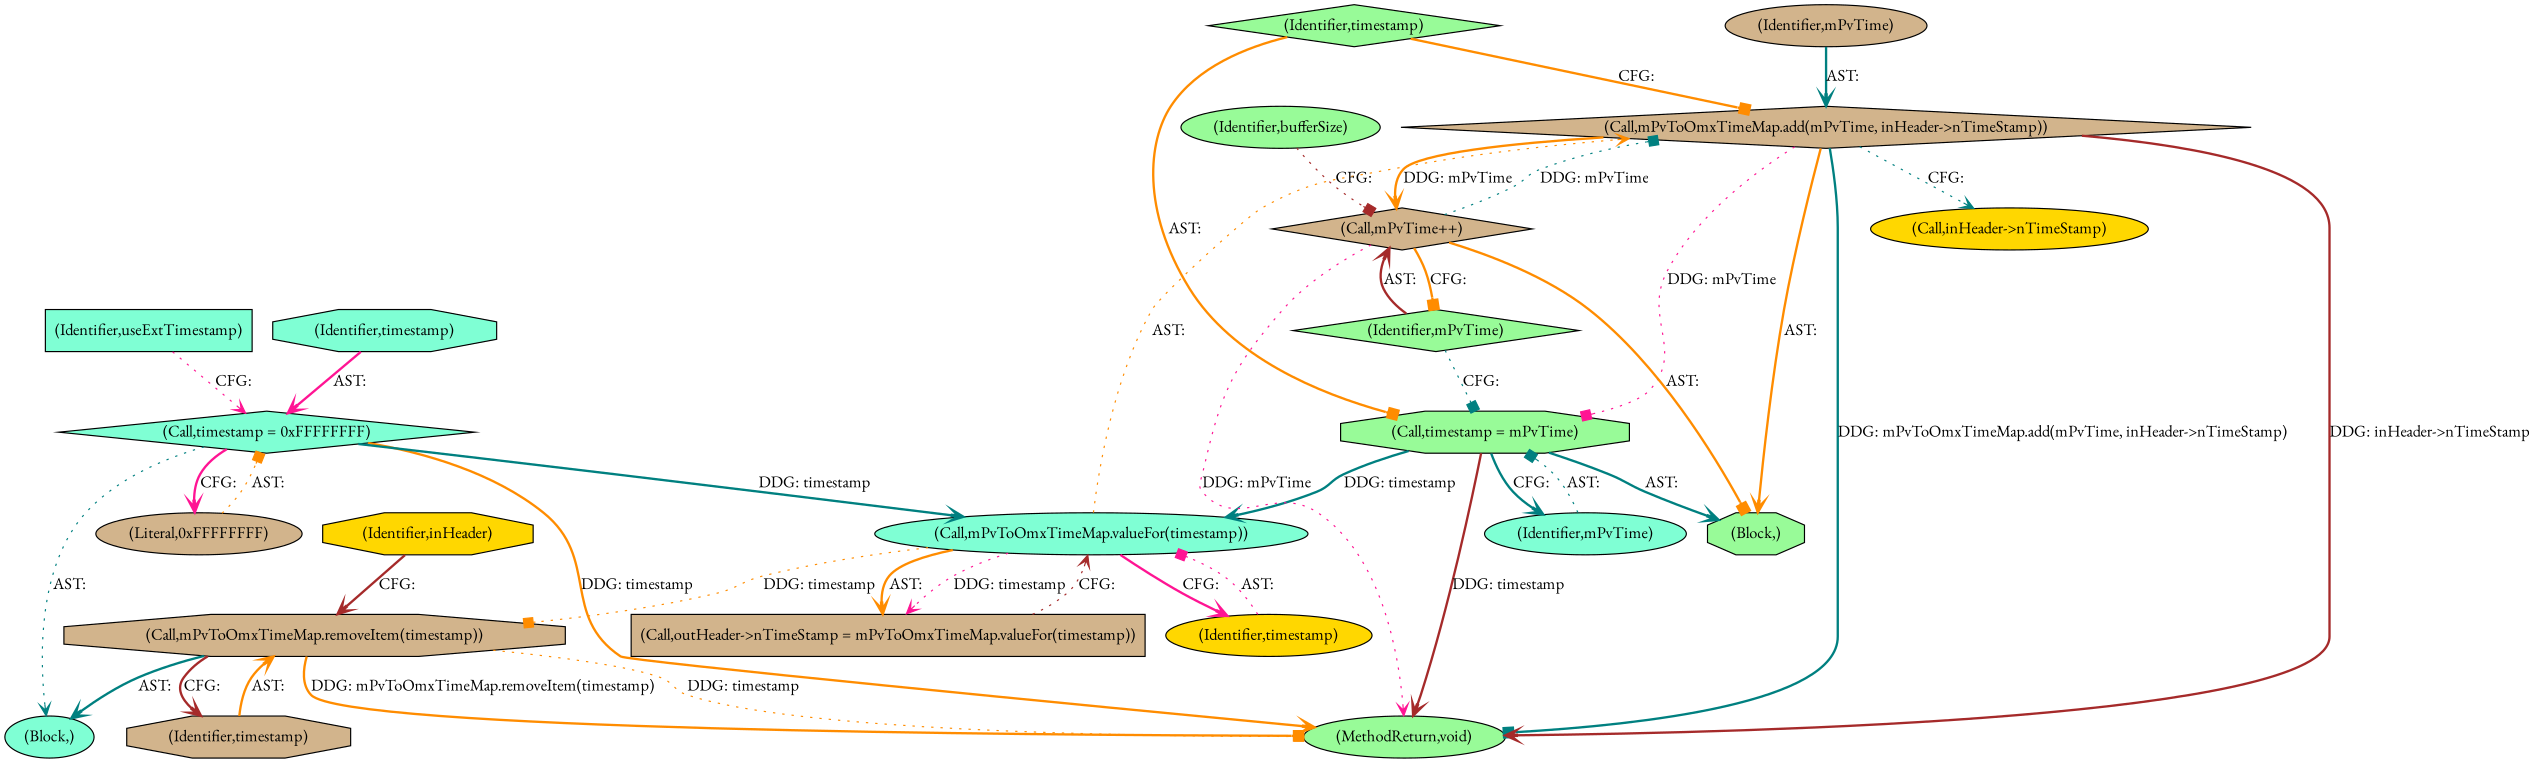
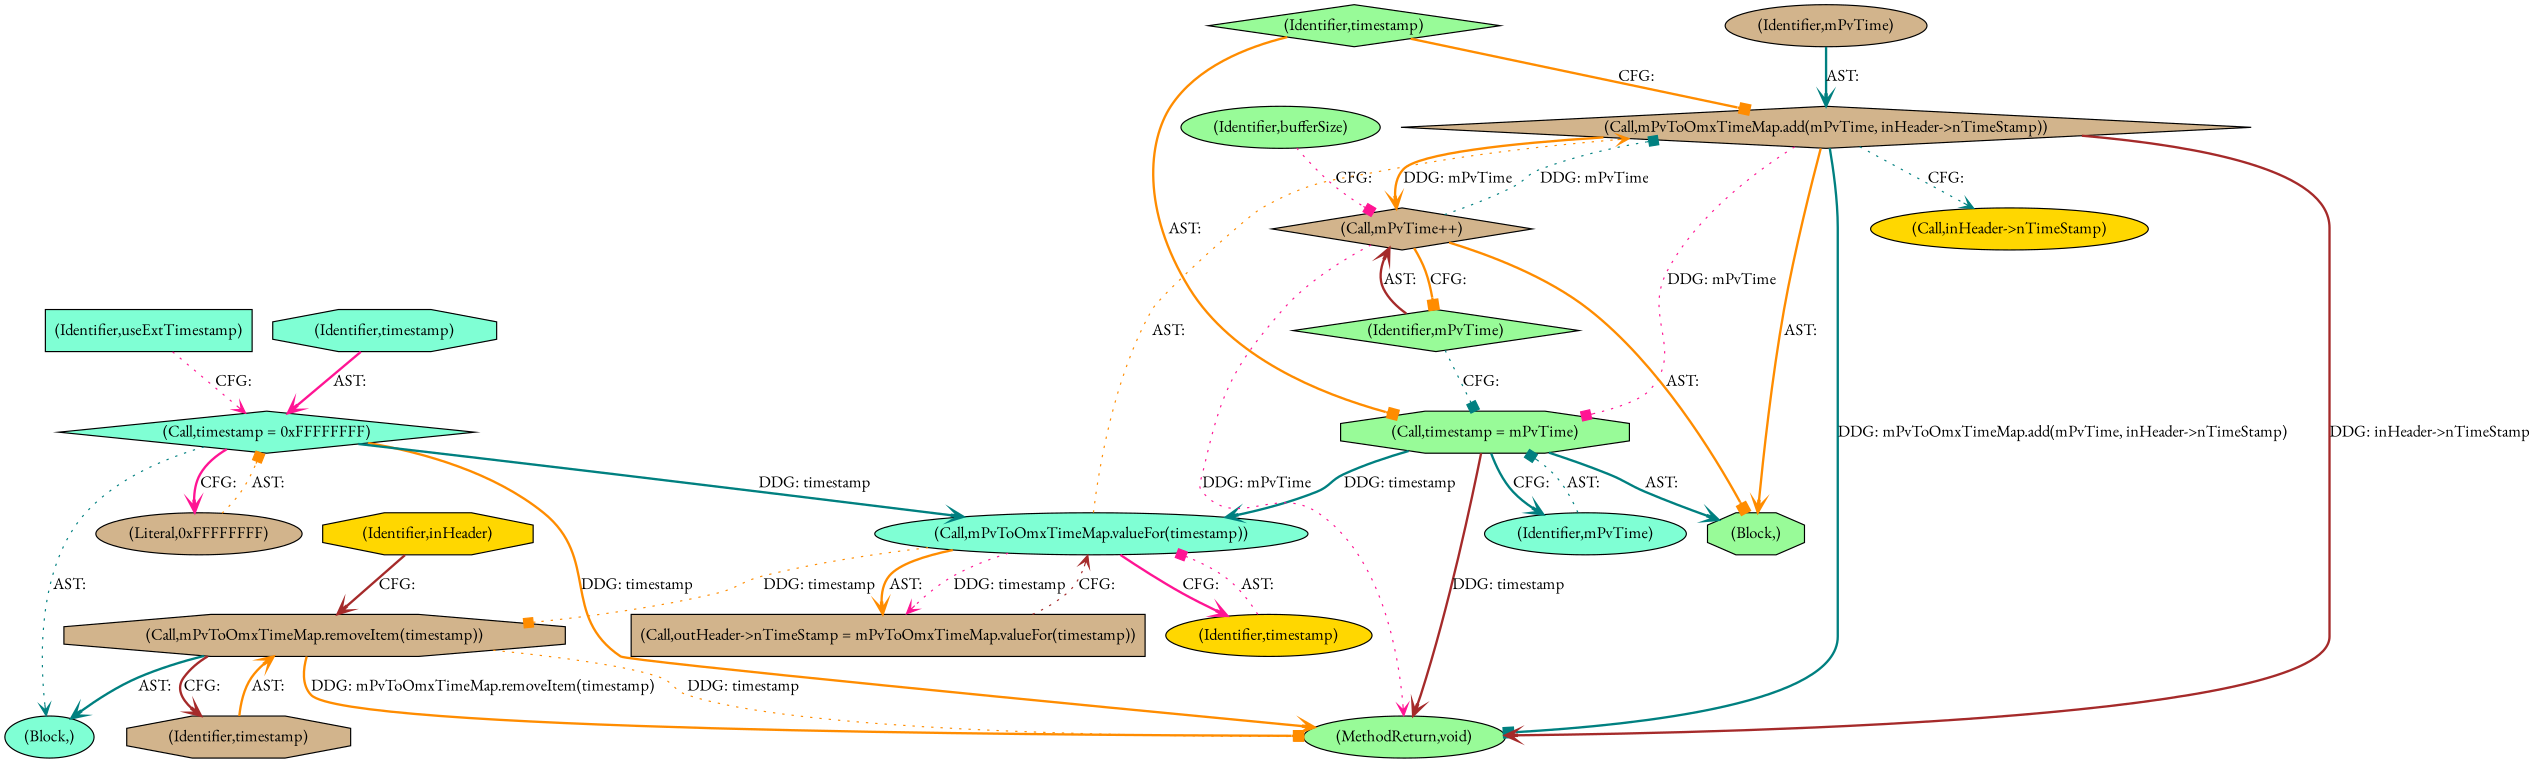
(1321, 174) -> (1321, 174)
